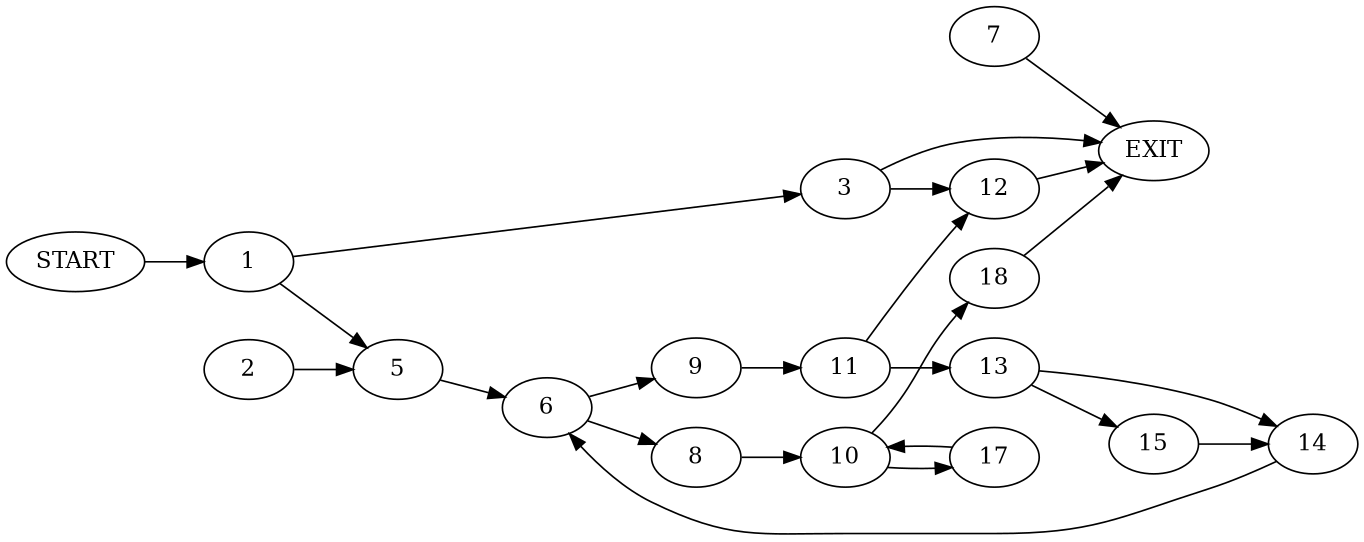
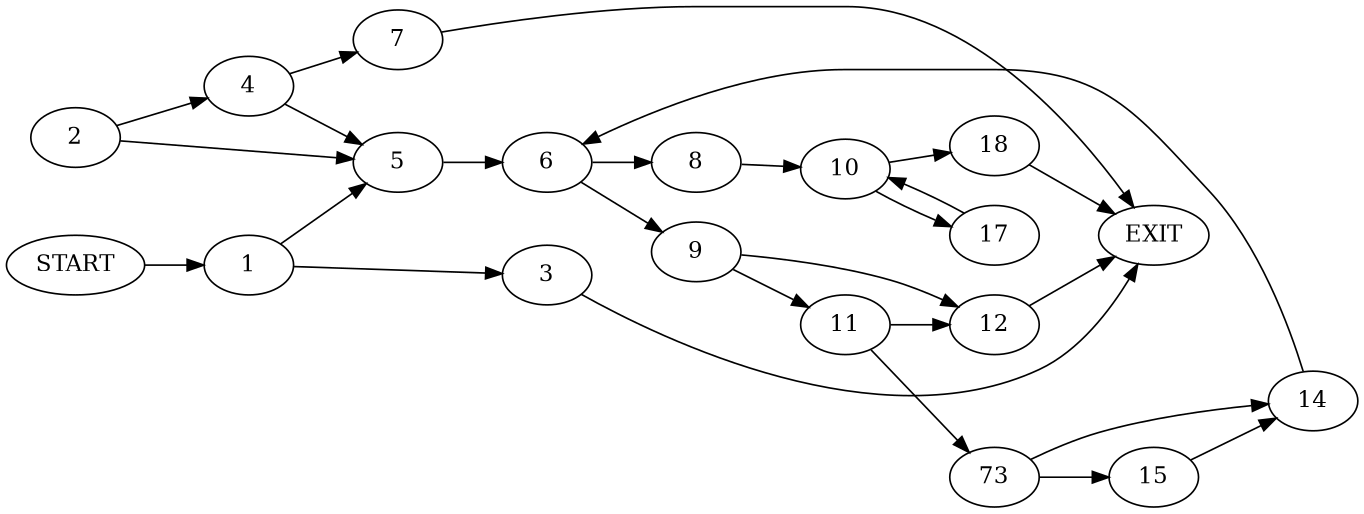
none -> (249, 86)
(912, 189) -> (844, 269)
(994, 368) -> (994, 477)
